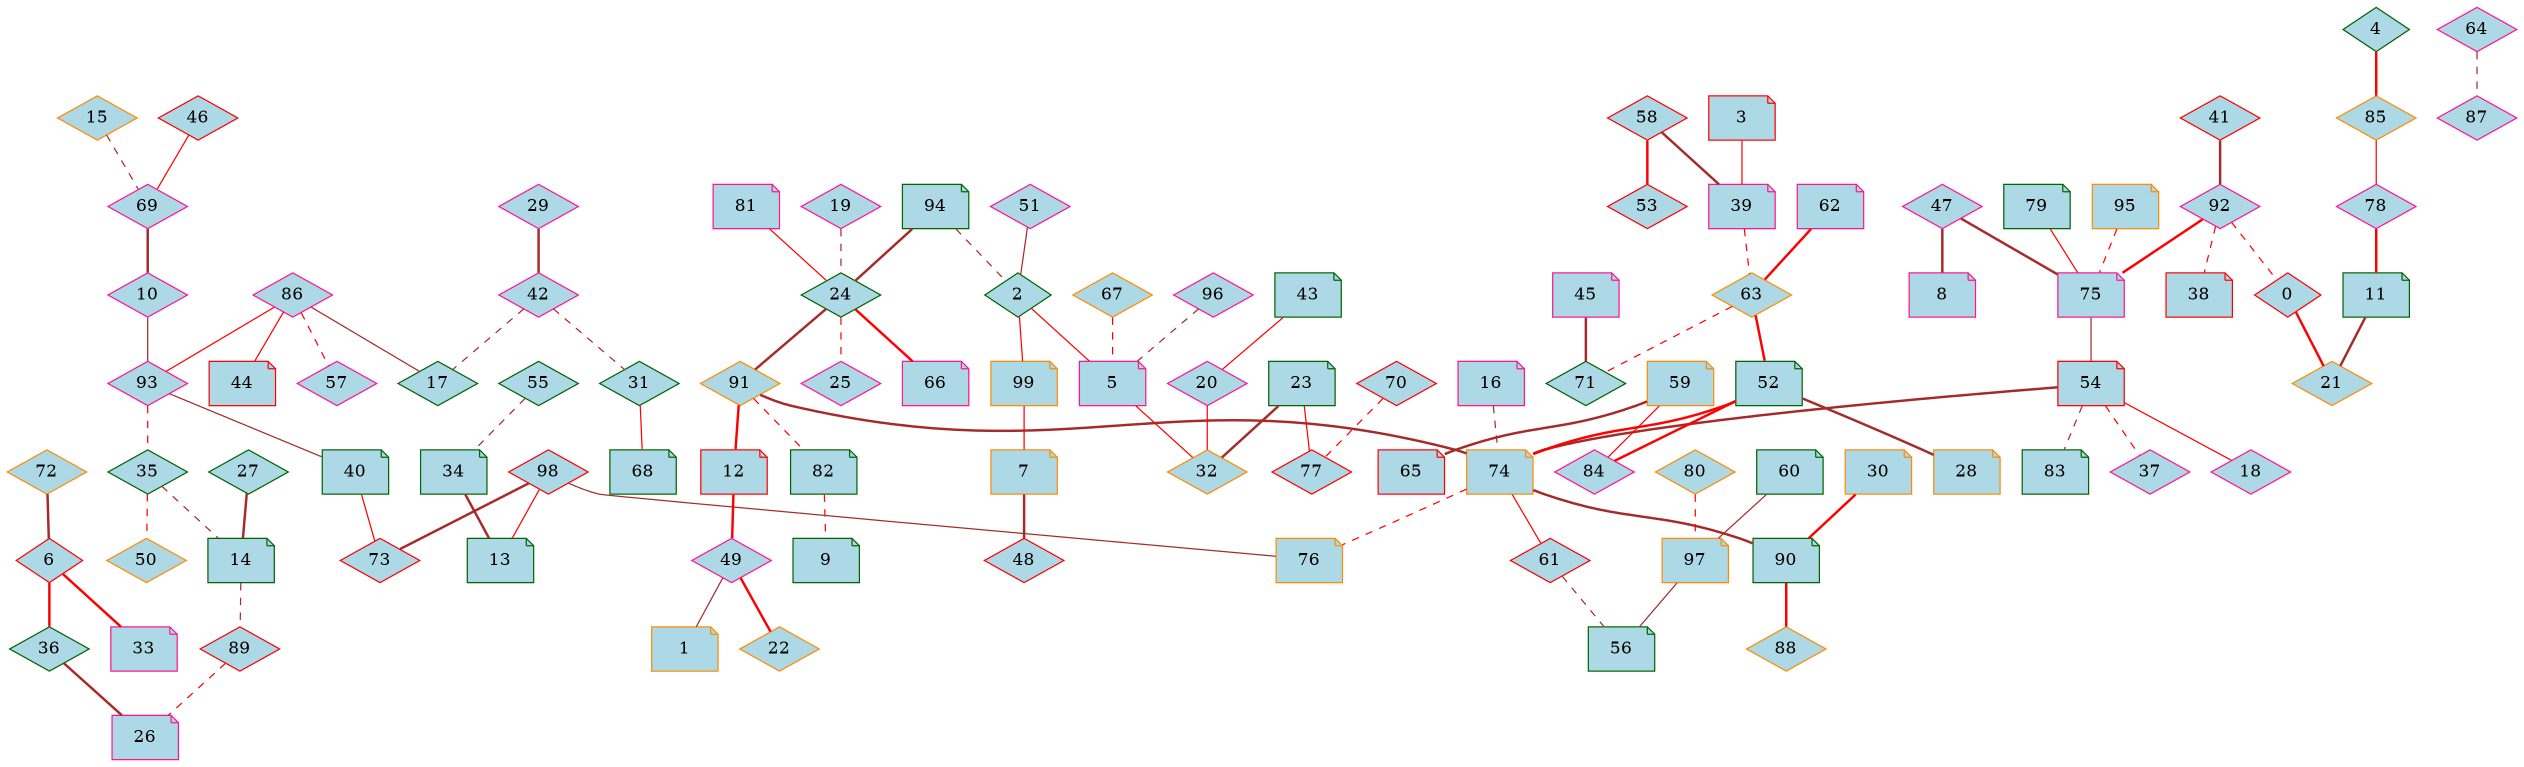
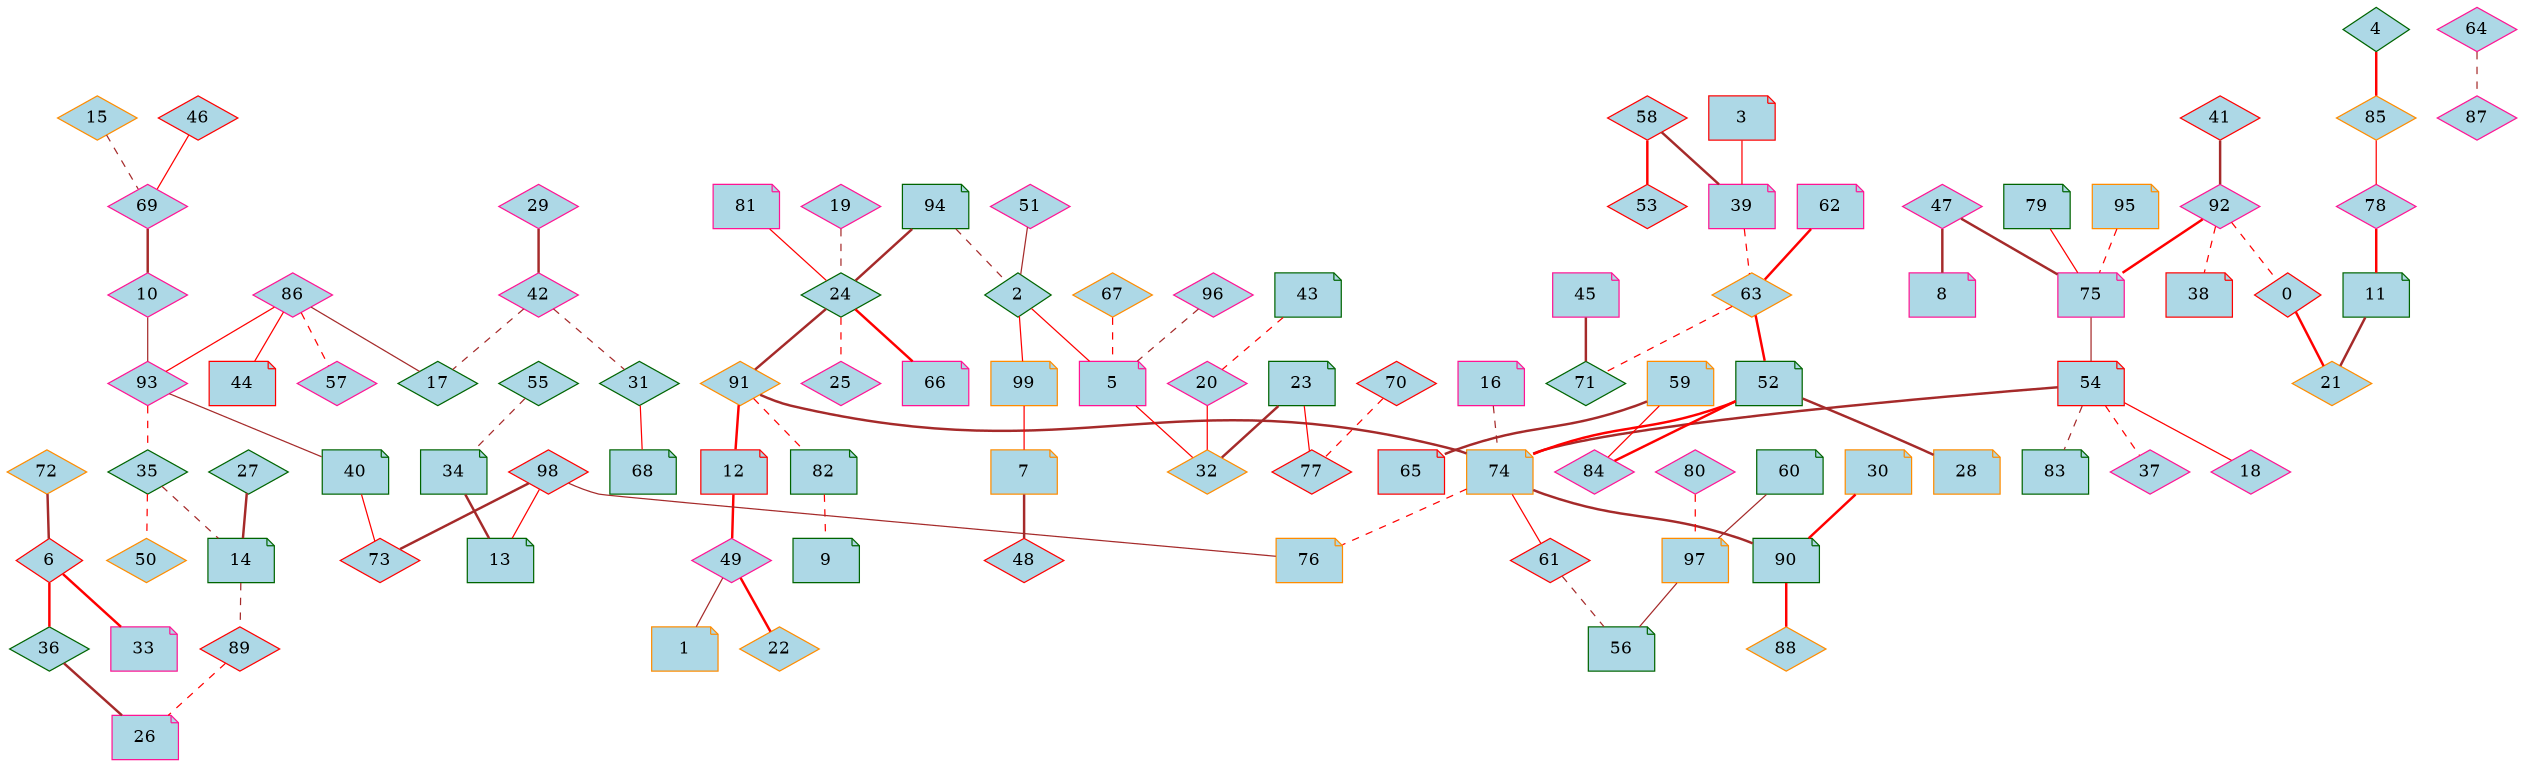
(1253, 343) -> (1253, 343)
(1695, 472) -> (1695, 472)
